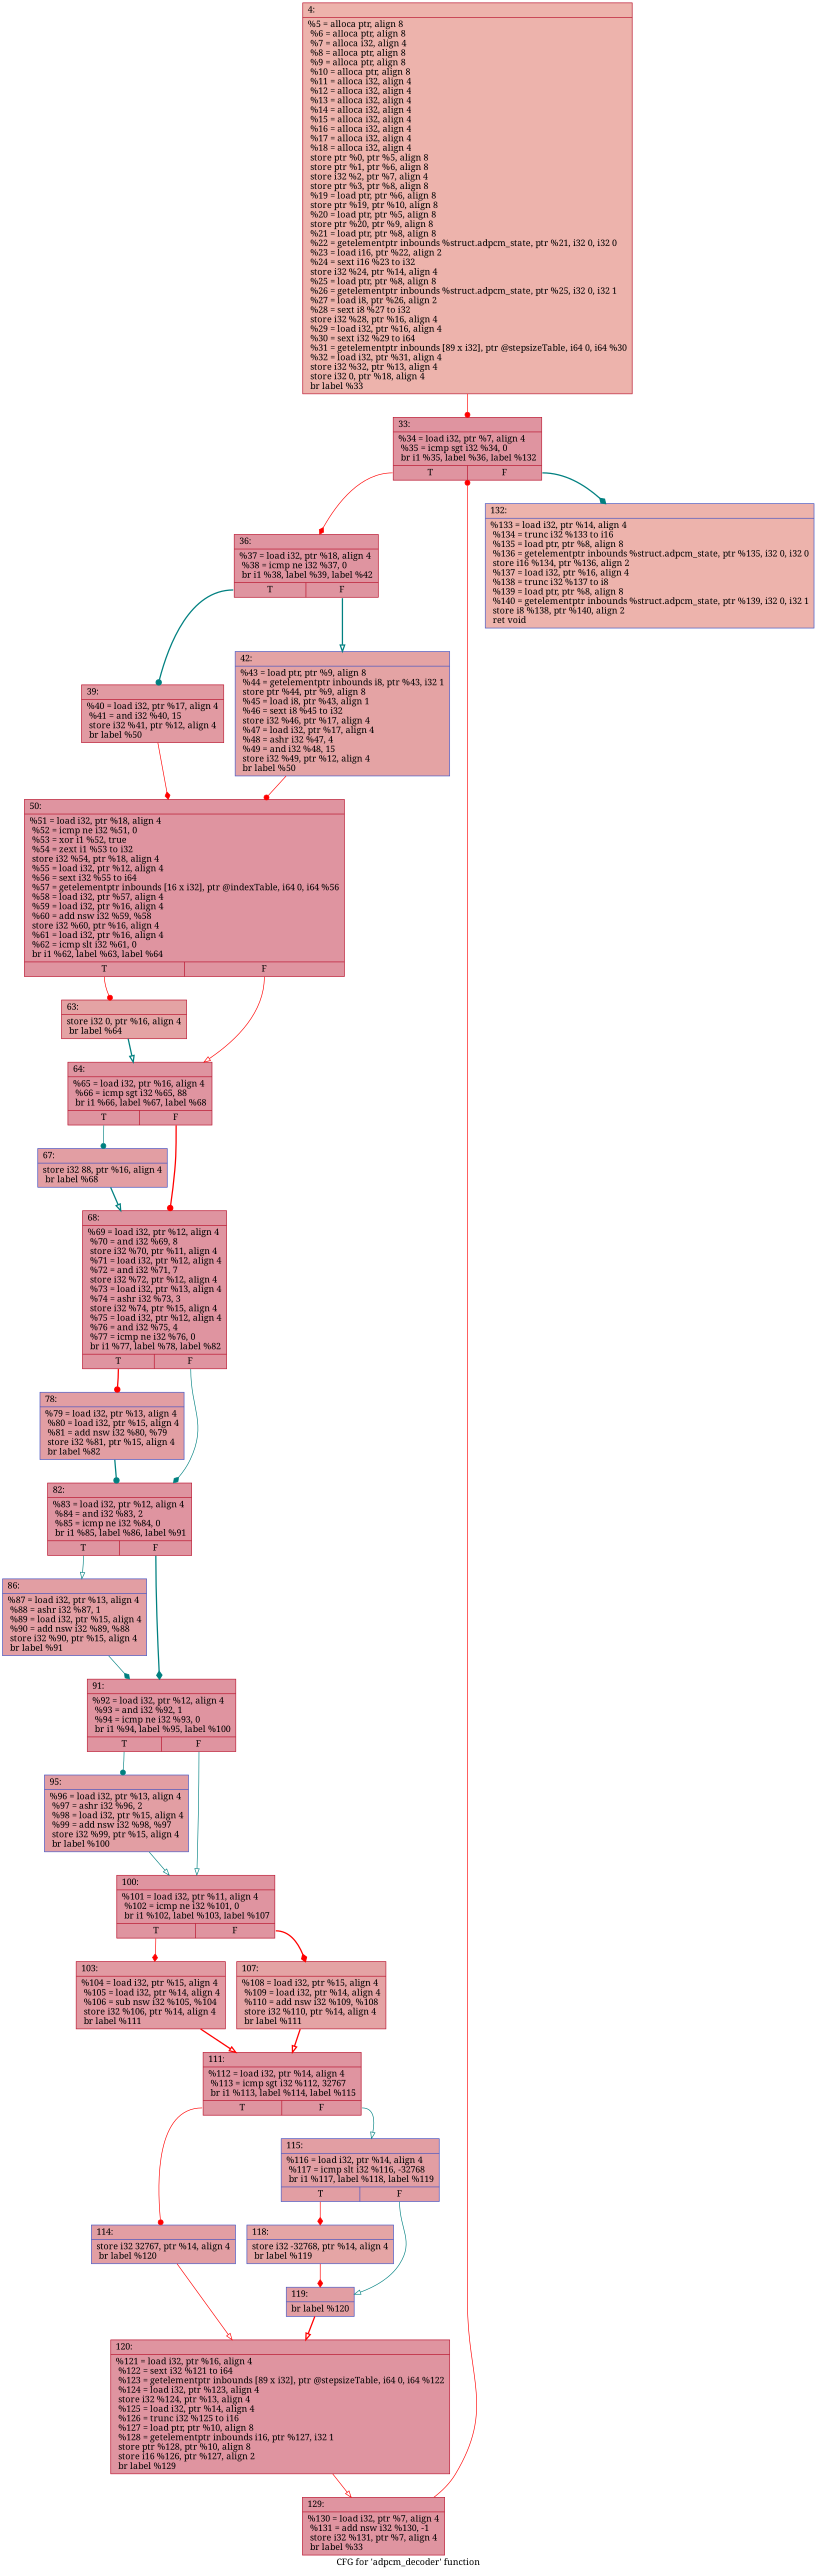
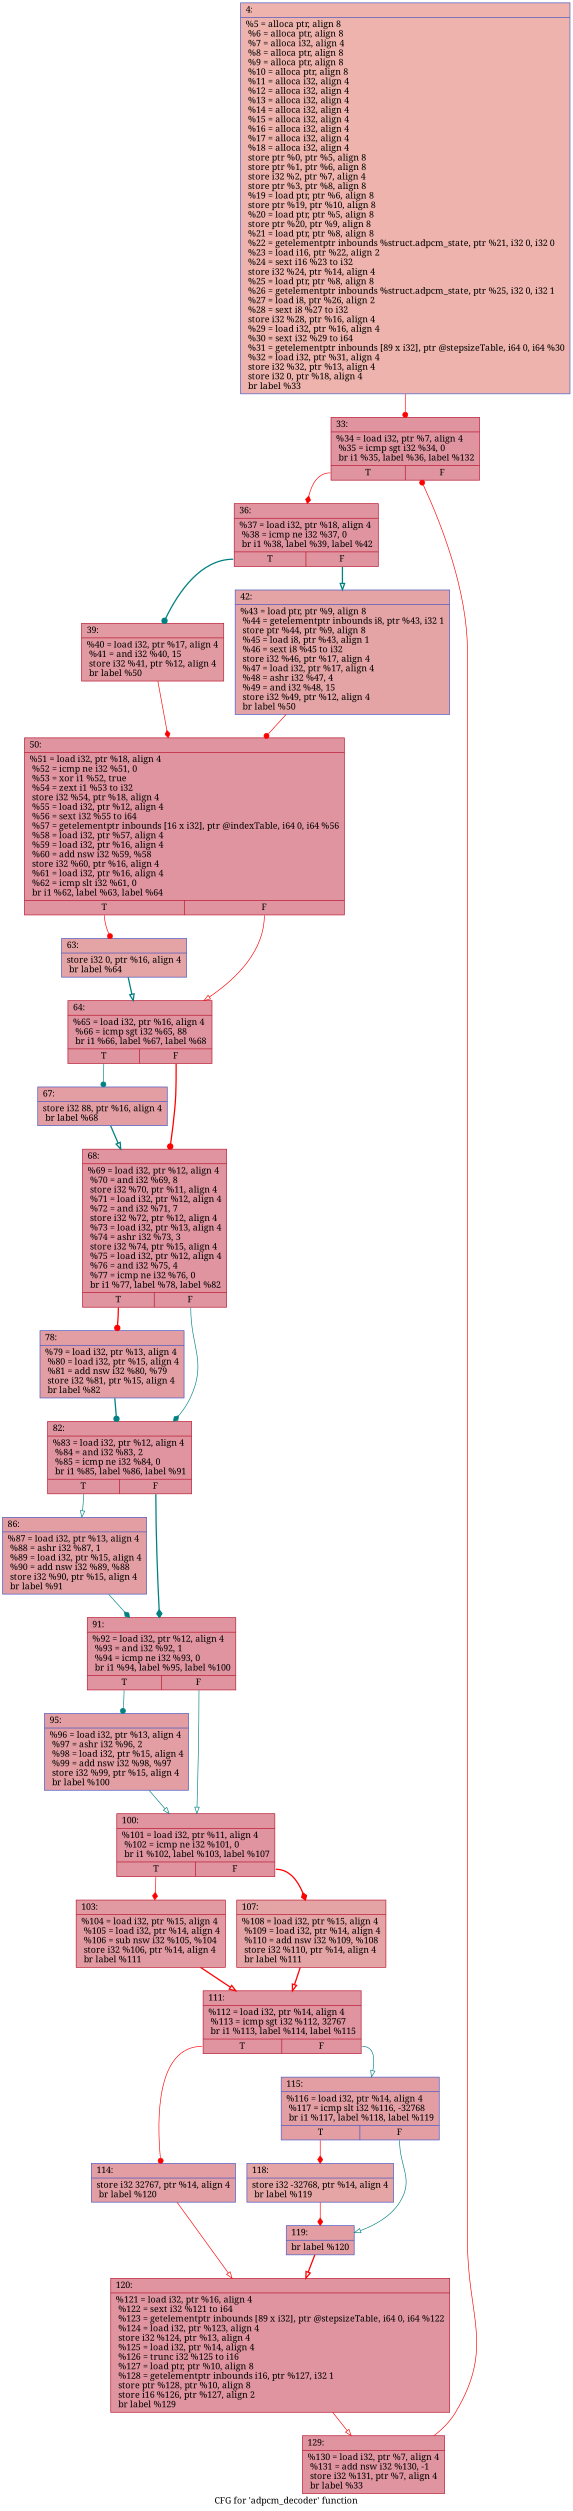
(467, 198) -> (405, 198)
(650, 566) -> none
(124, 1019) -> (124, 958)
